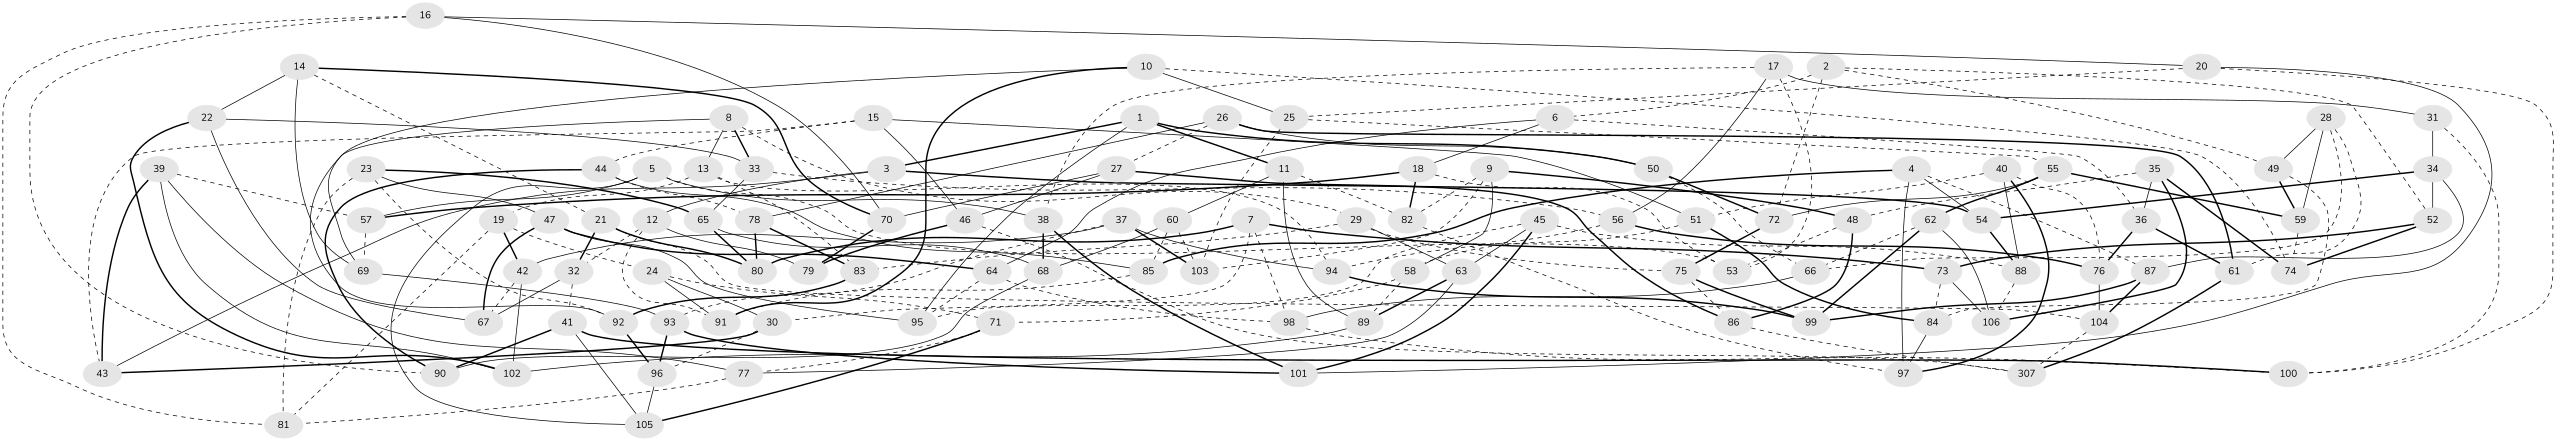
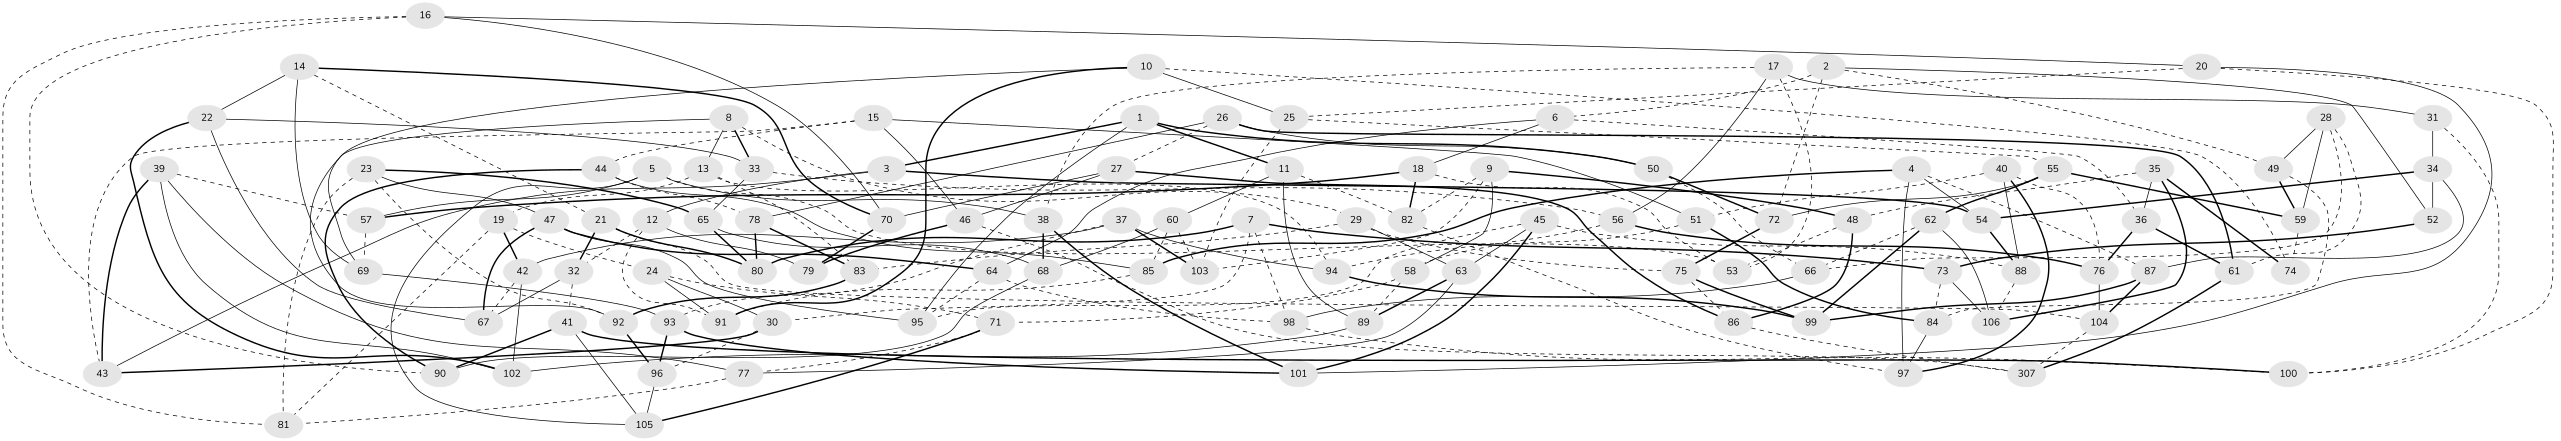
(2163, 81) -> (2163, 81)
(2362, 246) -> none
